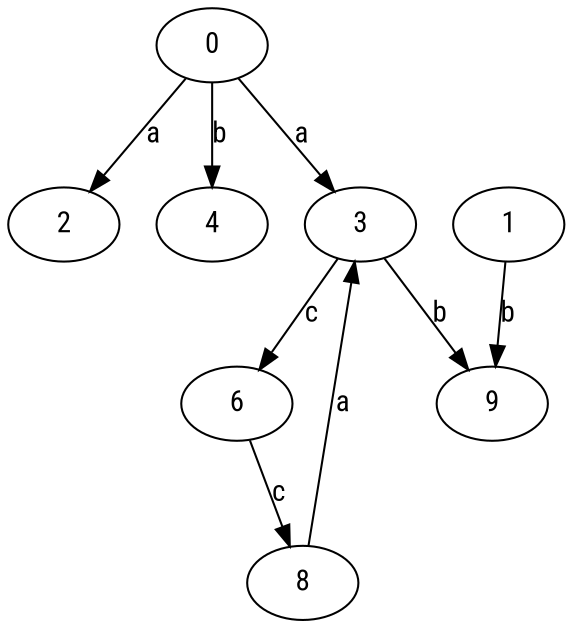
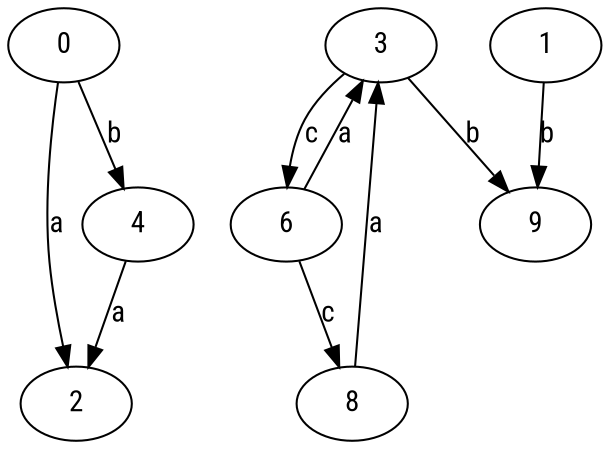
(280, 127) -> (328, 145)
none -> (111, 304)
